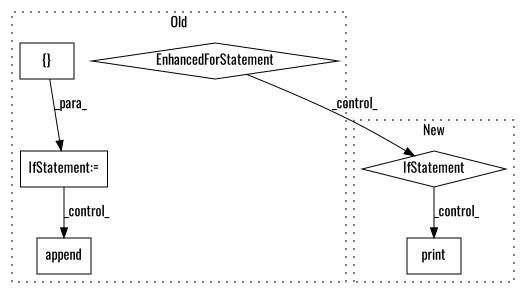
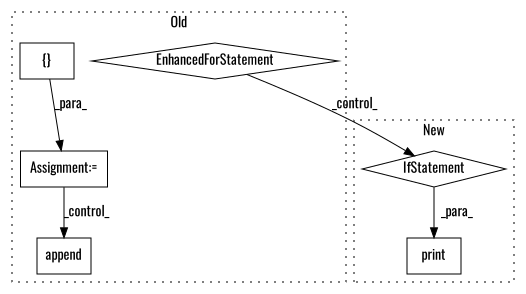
(64, 169) -> (64, 169)
(457, 212) -> (457, 212)
